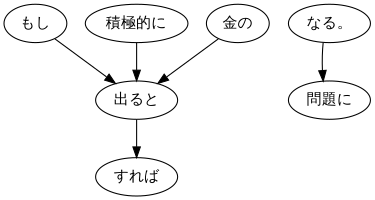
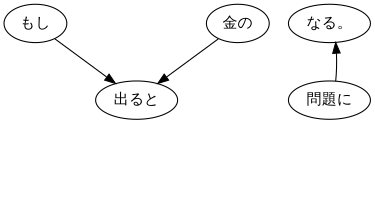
(137, 23) -> none
(322, 56) -> (337, 67)
(137, 177) -> none
